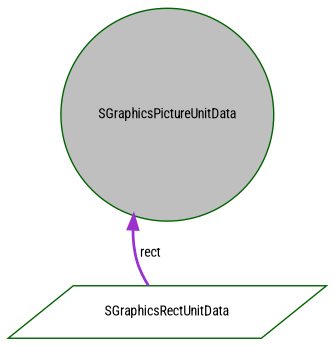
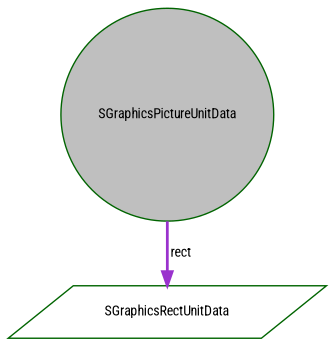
(136, 259) -> (167, 246)
